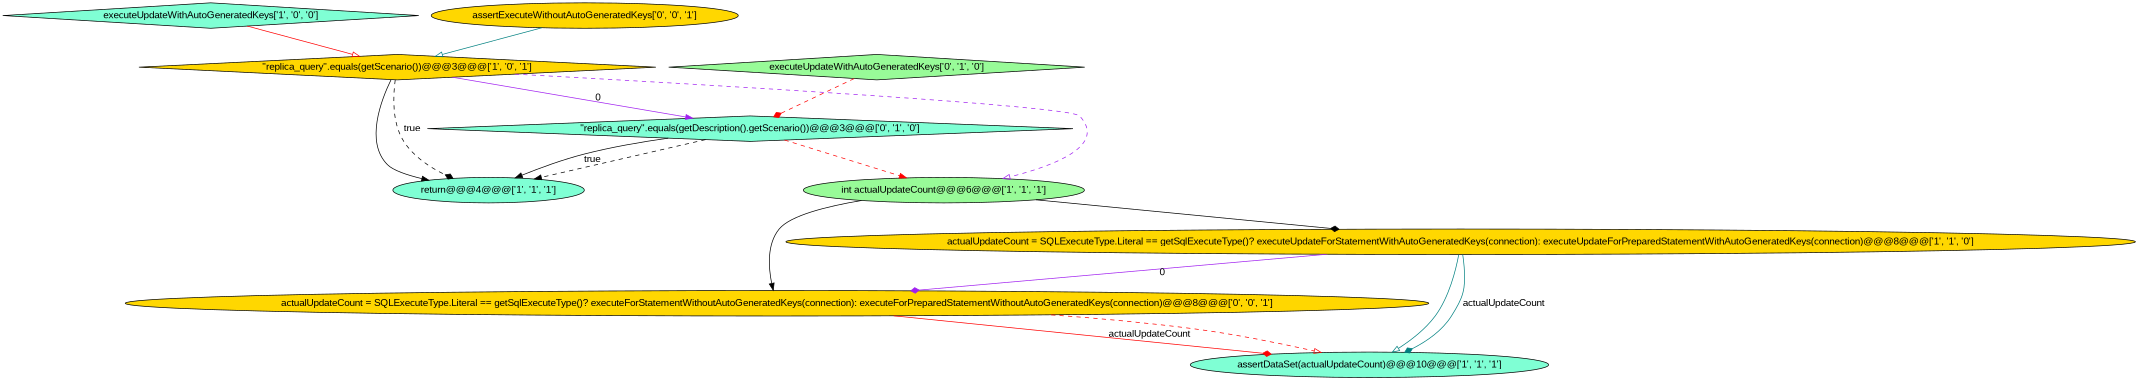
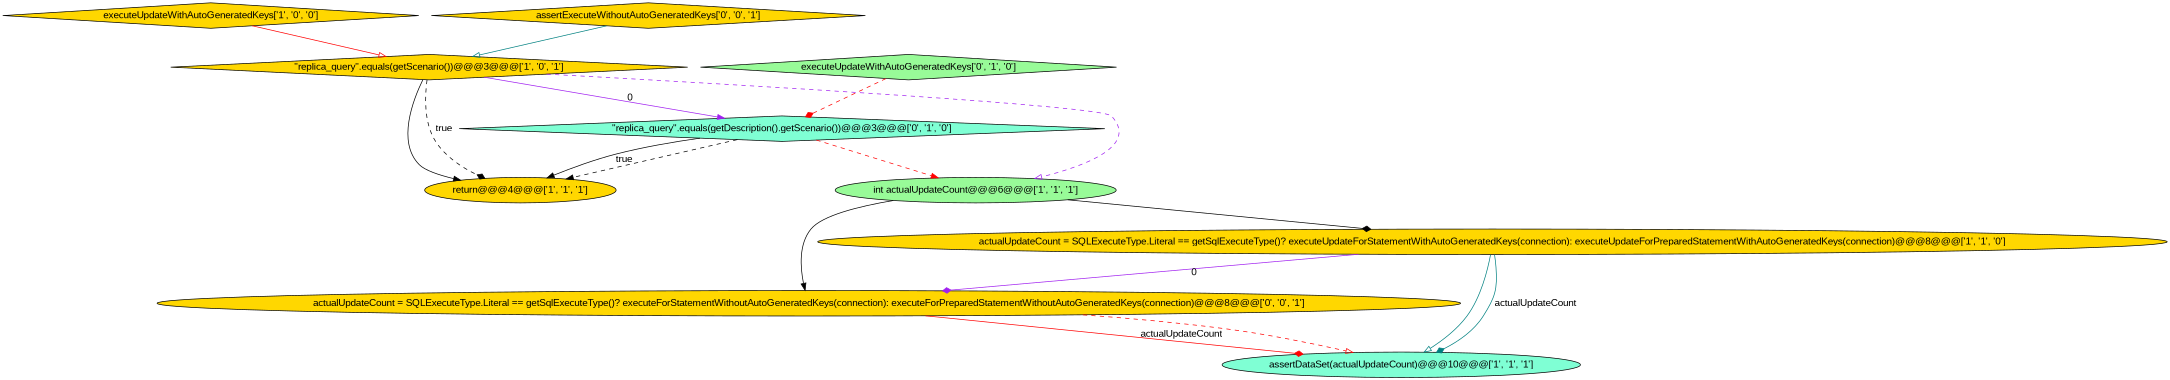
(211, 16) -> (211, 16)
(585, 16) -> (648, 16)
(489, 190) -> (520, 190)
